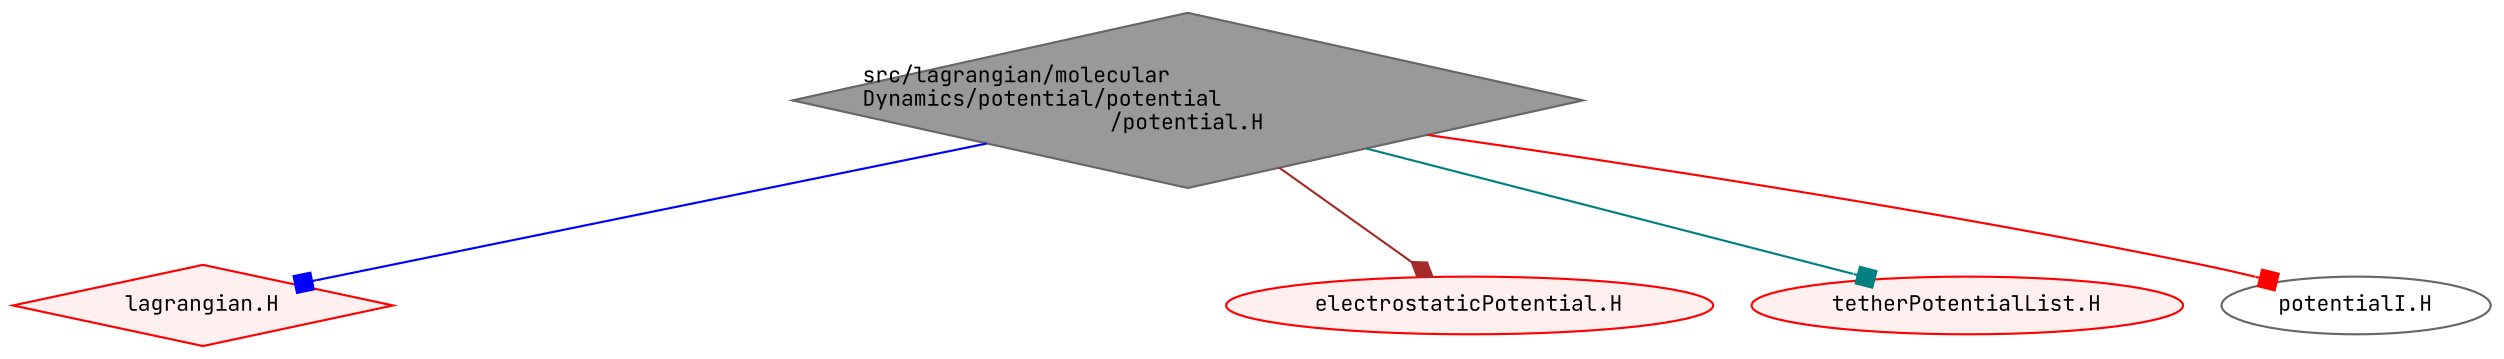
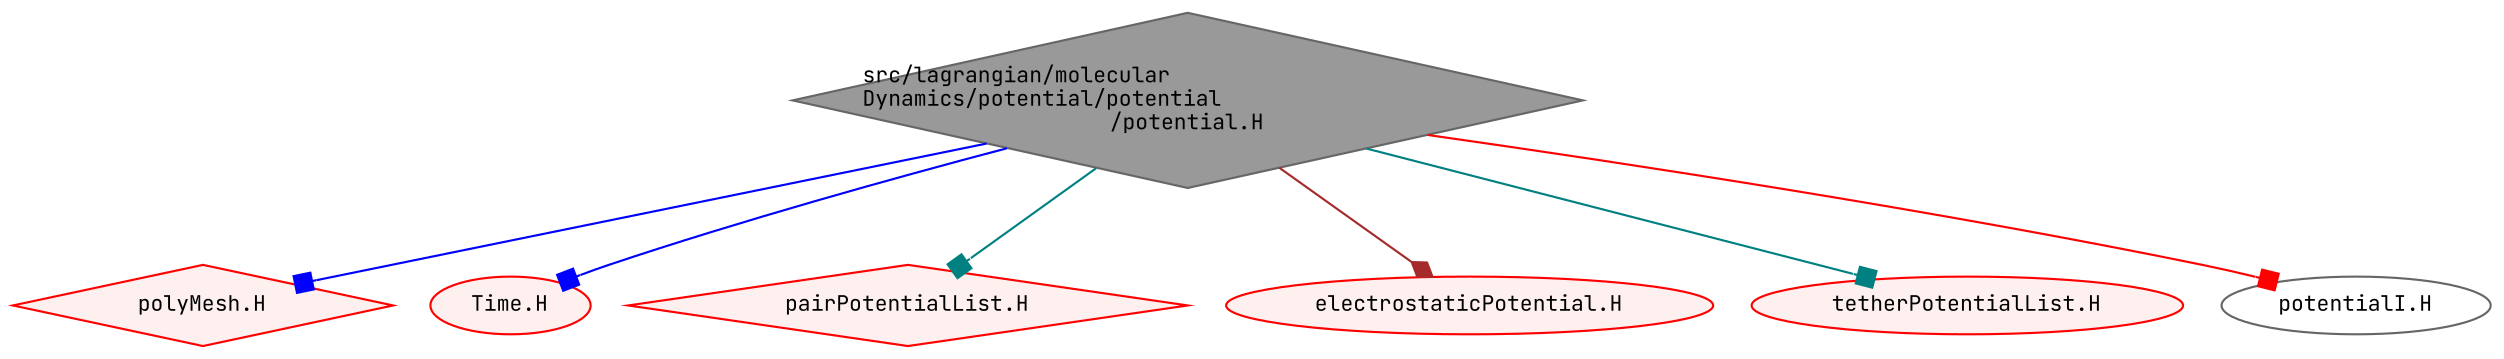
(203, 305) -> (203, 305)
none -> (511, 305)
none -> (908, 305)
